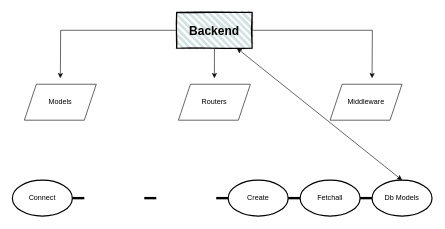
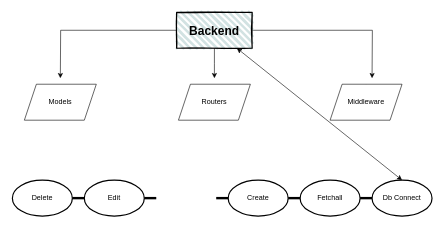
(42, 198) -> (42, 198)
none -> (114, 198)
(402, 198) -> (402, 198)
